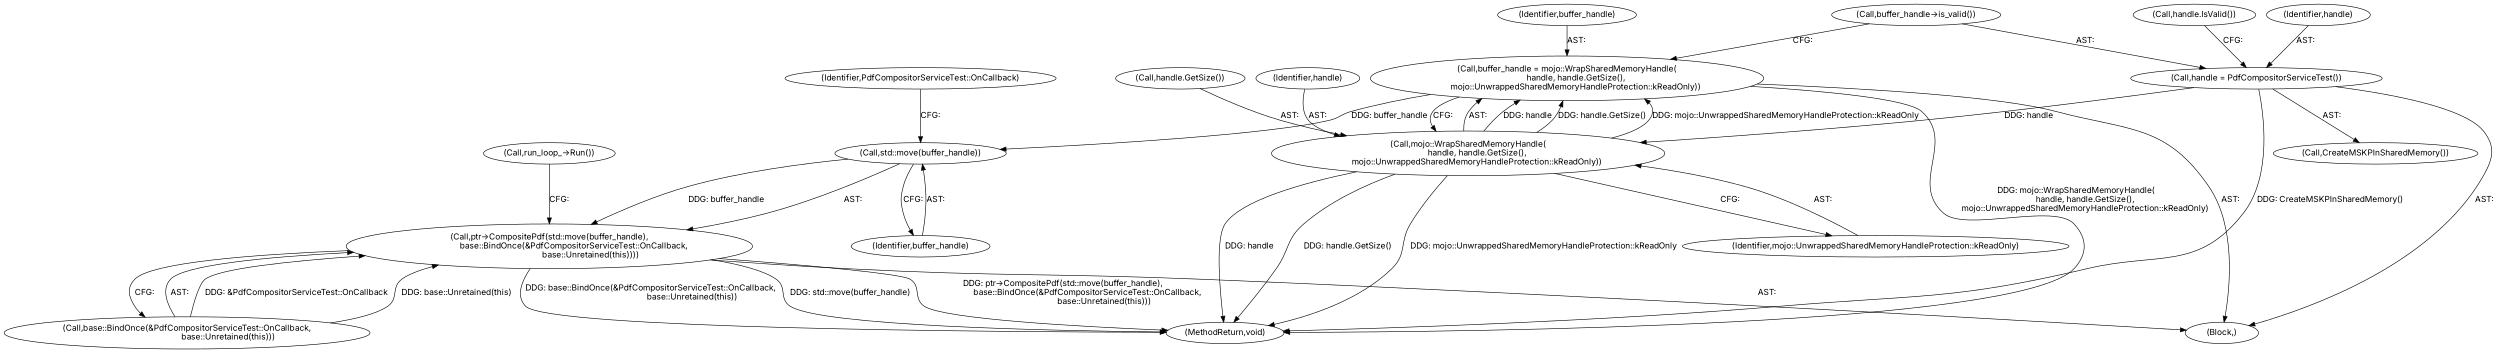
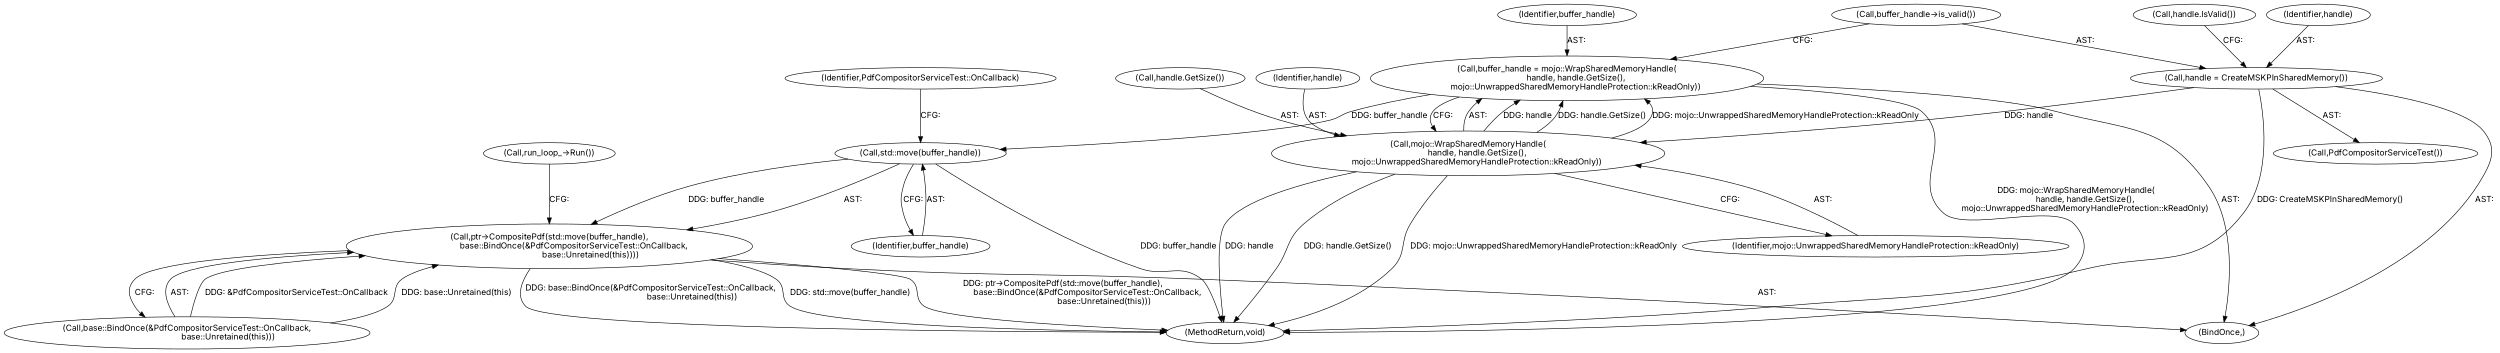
(2256, 78) -> (2256, 78)
(2376, 153) -> (2376, 153)
none -> (1082, 245)
(2222, 333) -> (2222, 333)
